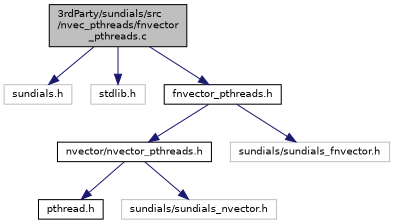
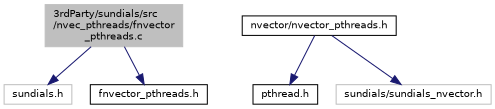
(118, 26) -> (114, 26)
(118, 94) -> none
(183, 120) -> none
(310, 152) -> none
